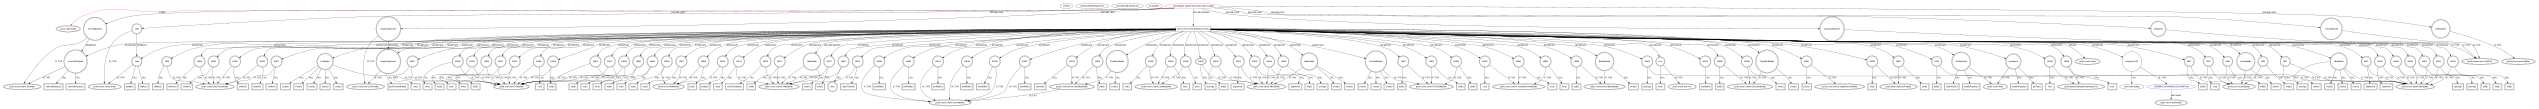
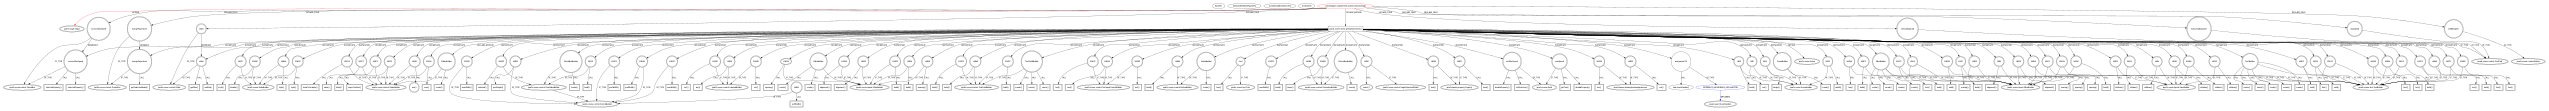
(978, 42) -> none
(1807, 87) -> (1366, 87)
